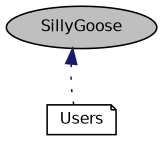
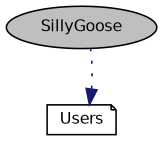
(71, 84) -> (92, 69)
